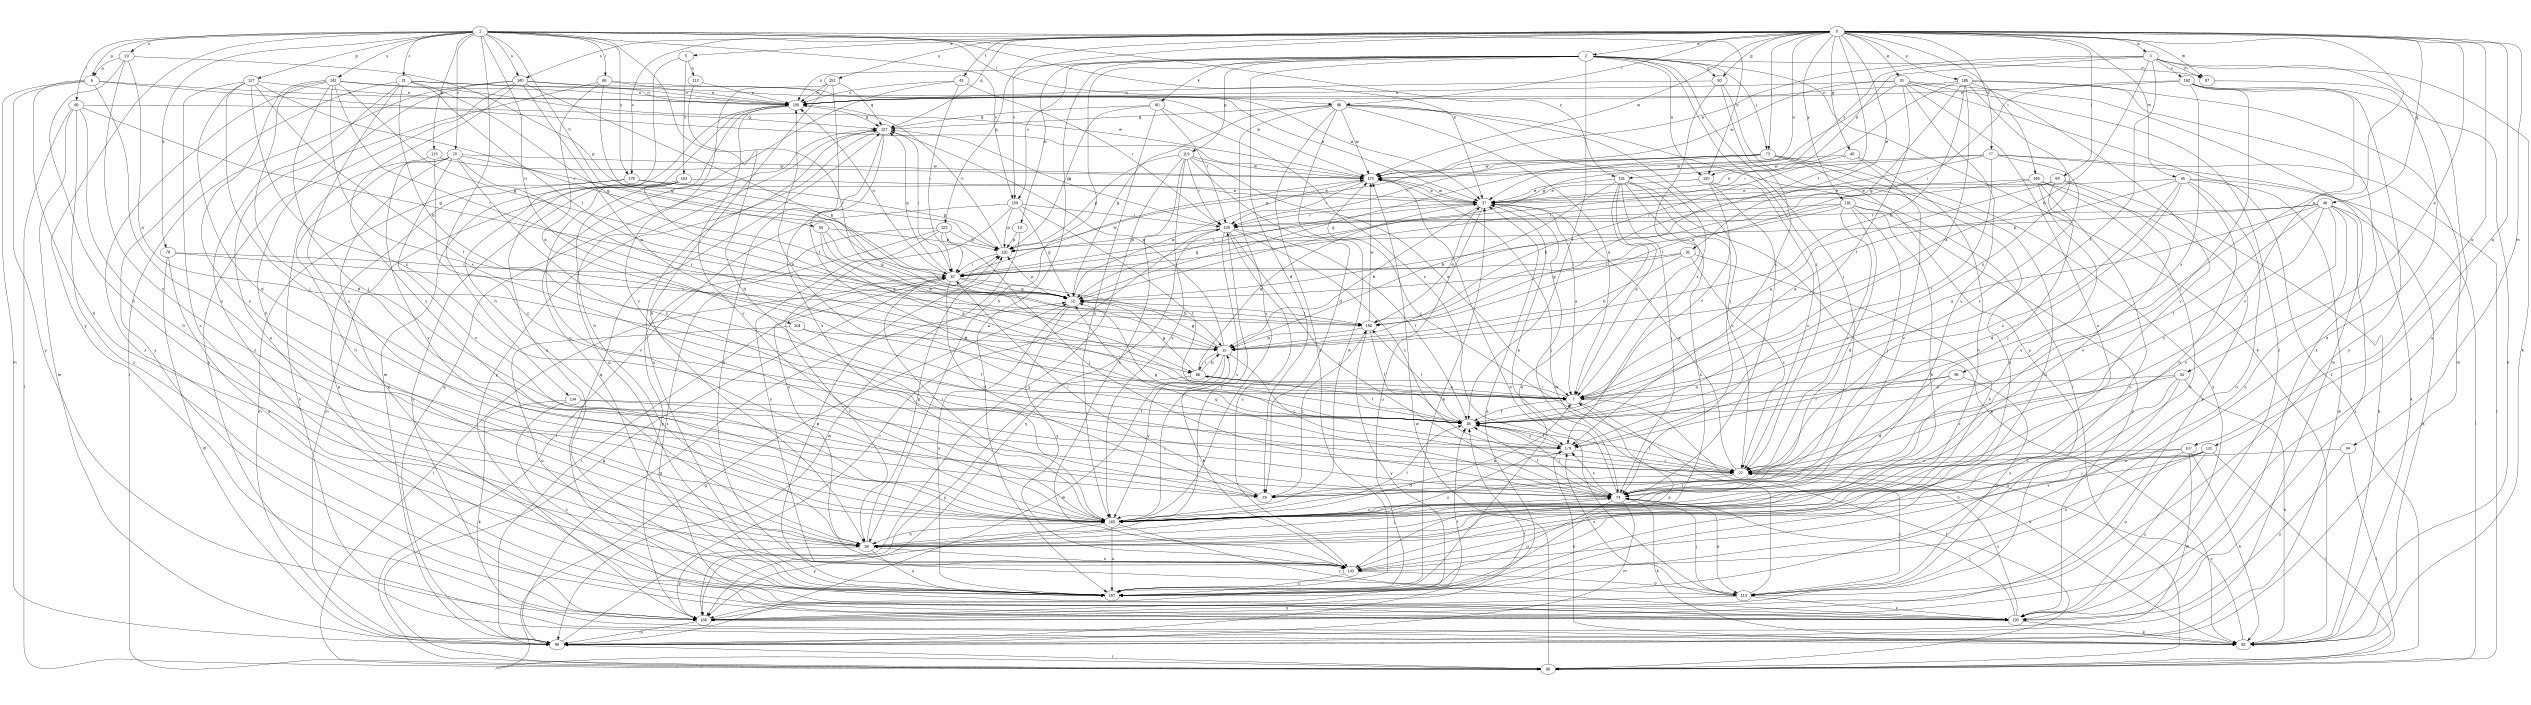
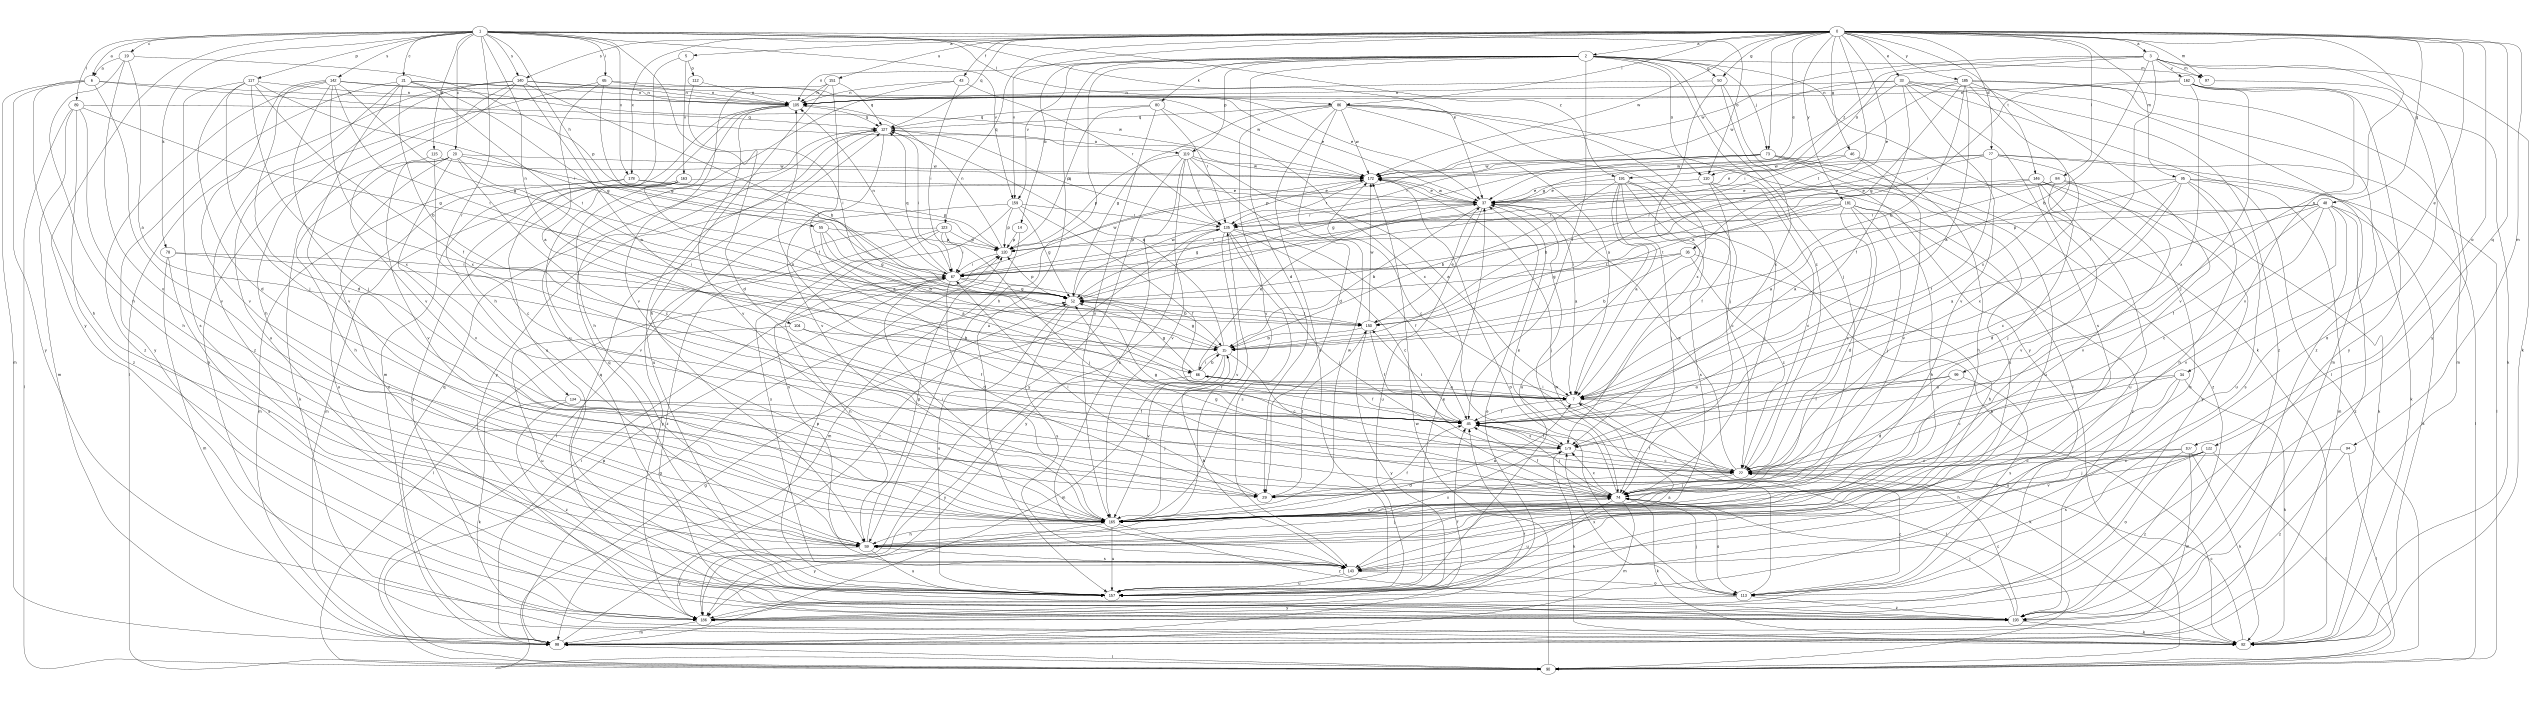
(997, 569) -> (1055, 140)
